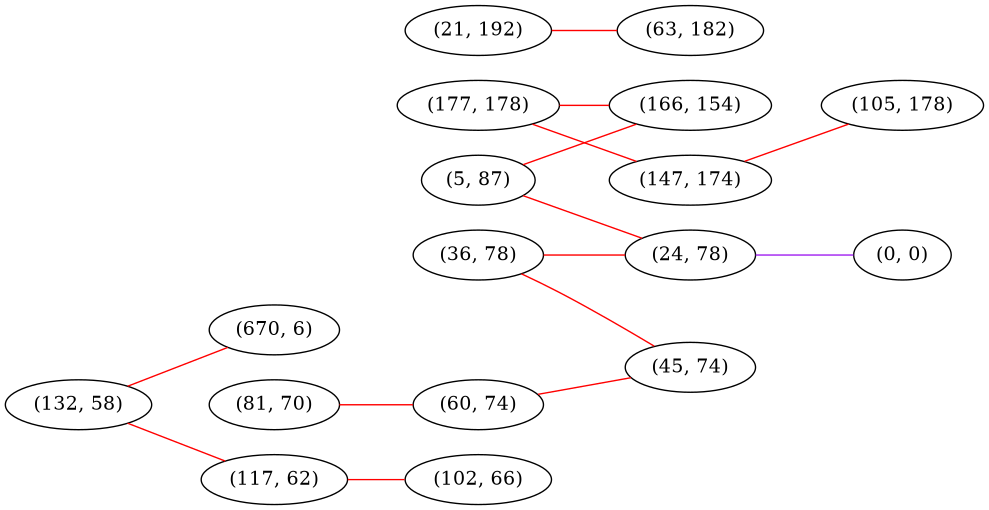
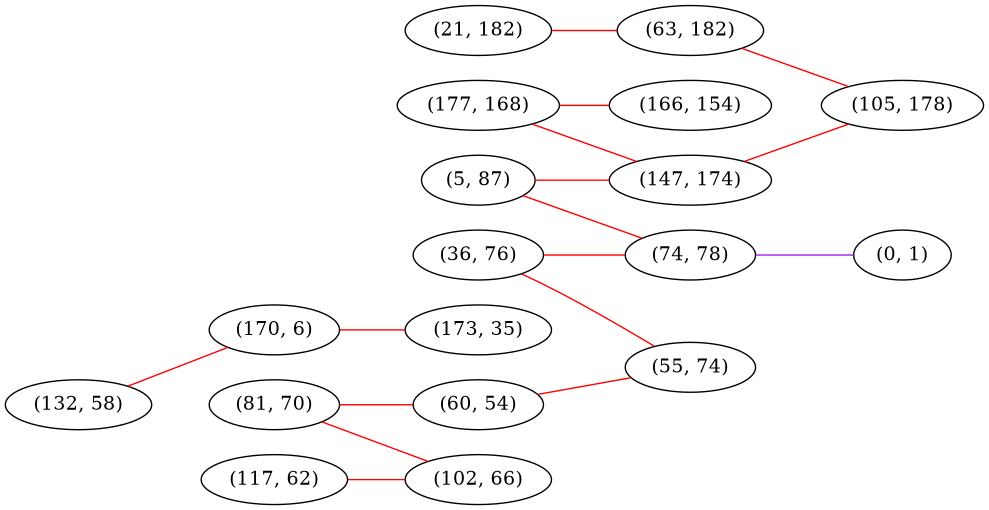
(478, 30) -> (478, 30)
none -> (795, 67)
(478, 105) -> (478, 105)
(571, 147) -> (572, 180)
(478, 255) -> (478, 255)
(690, 255) -> (690, 255)
(902, 255) -> (902, 255)
(274, 330) -> (274, 330)
none -> (478, 330)
(690, 367) -> (690, 367)
(478, 405) -> (478, 405)
(176, 442) -> none
none -> (375, 442)
